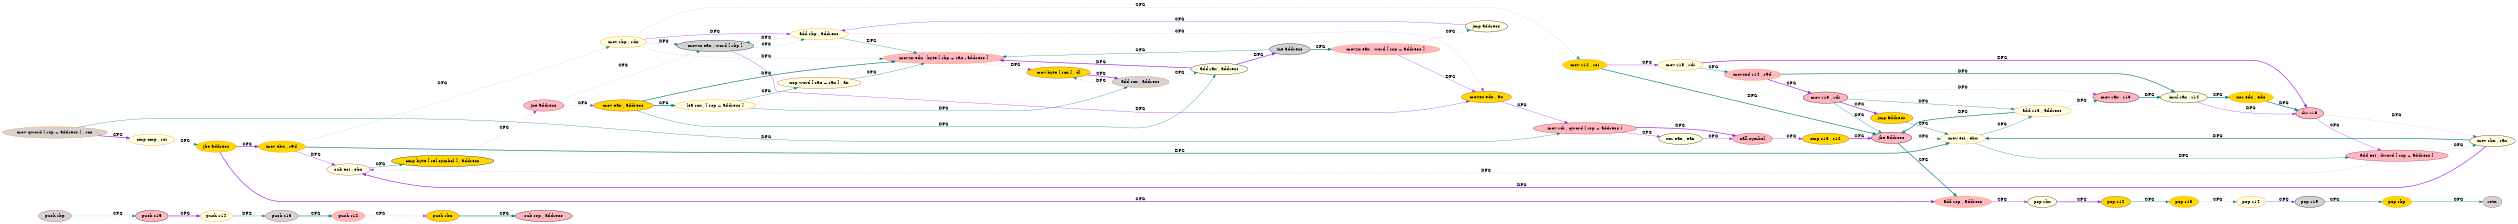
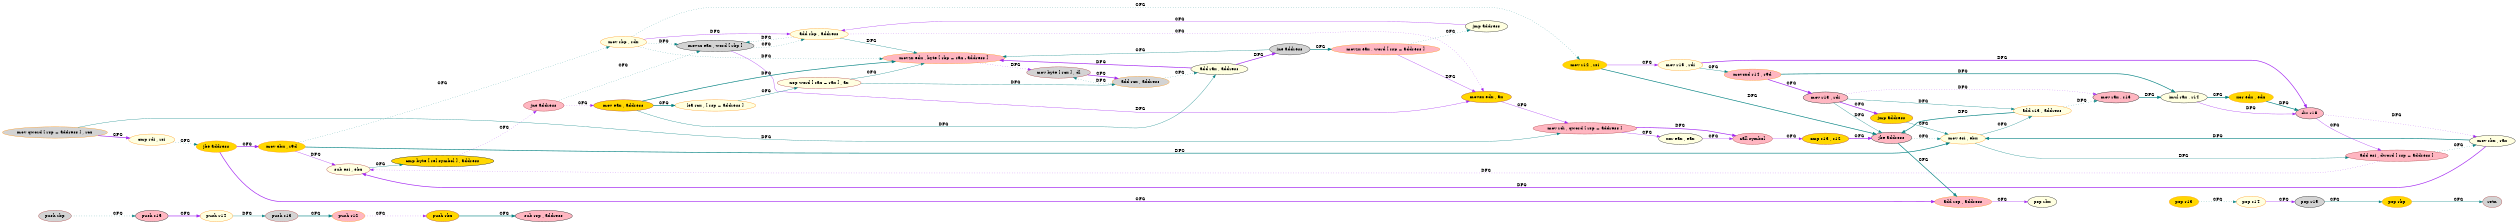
(1059, 73) -> (1059, 73)
(939, 111) -> (986, 84)
(152, 140) -> (152, 140)
(2116, 202) -> none
